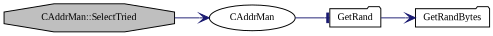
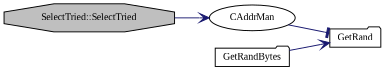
(89, 18) -> (89, 18)
(393, 18) -> (305, 47)
